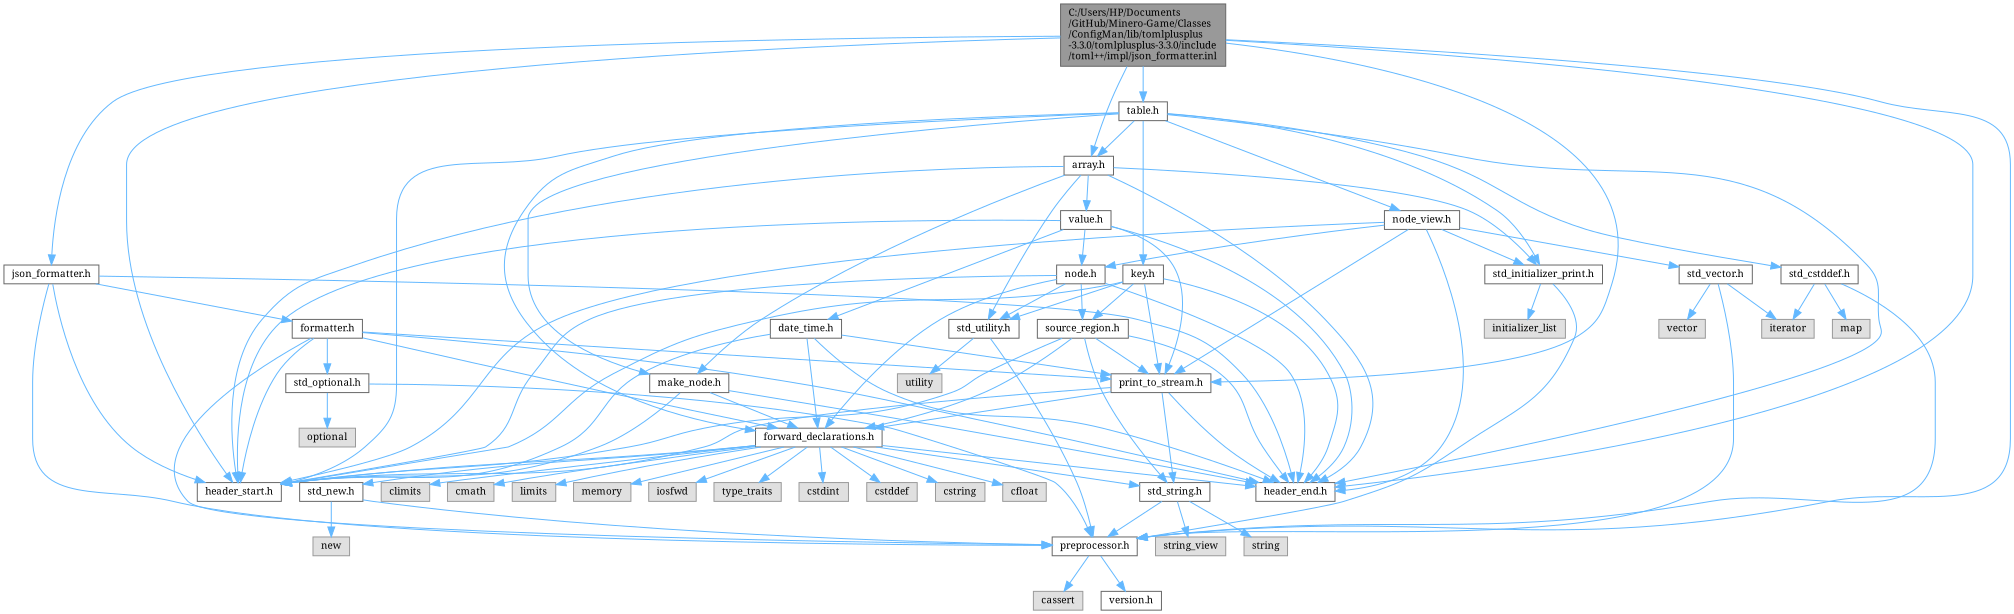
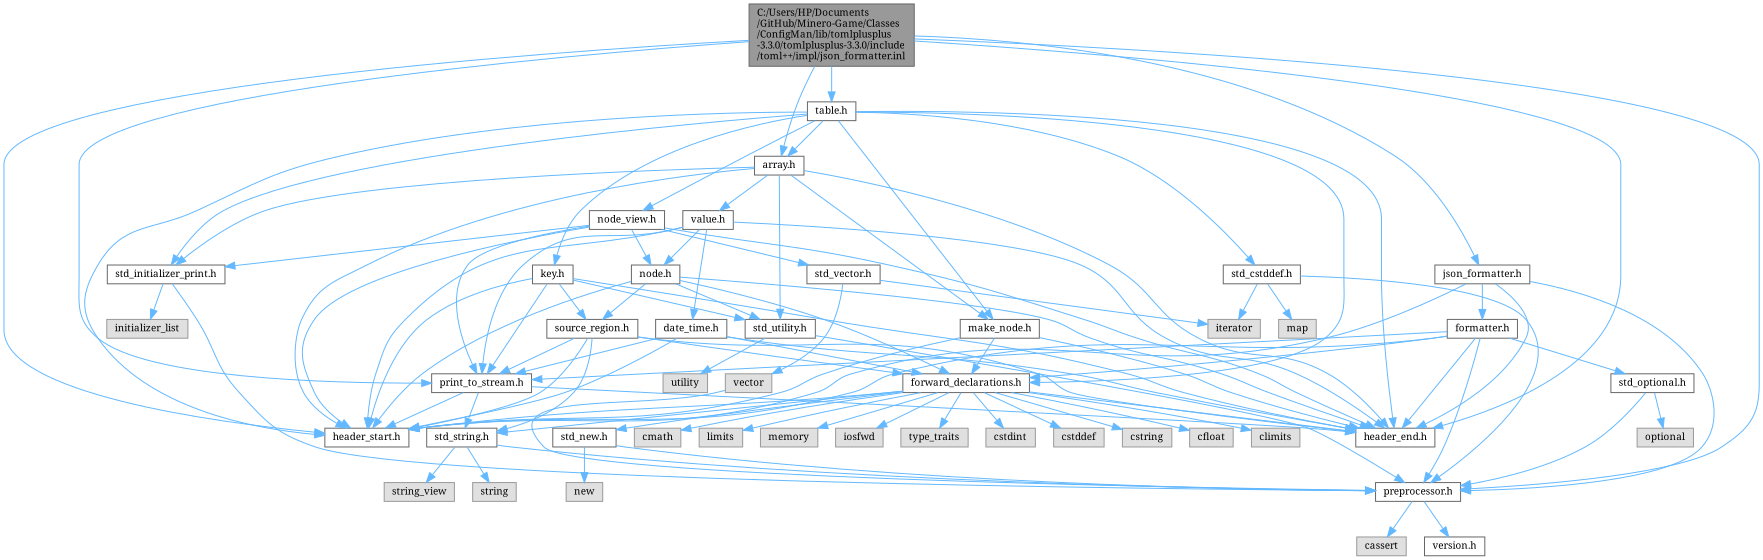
(997, 409) -> none
(1686, 494) -> (841, 476)
